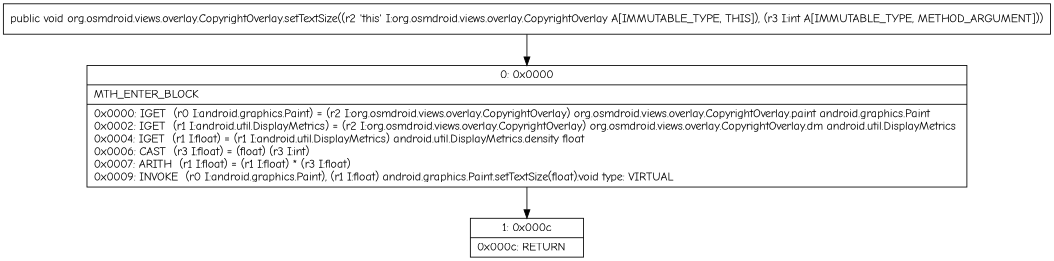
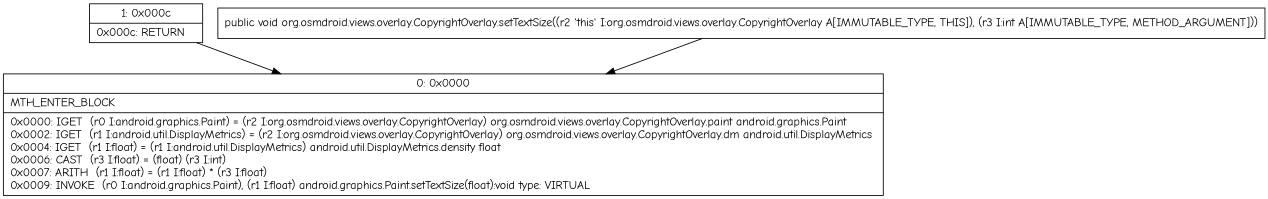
(527, 198) -> (235, 57)
